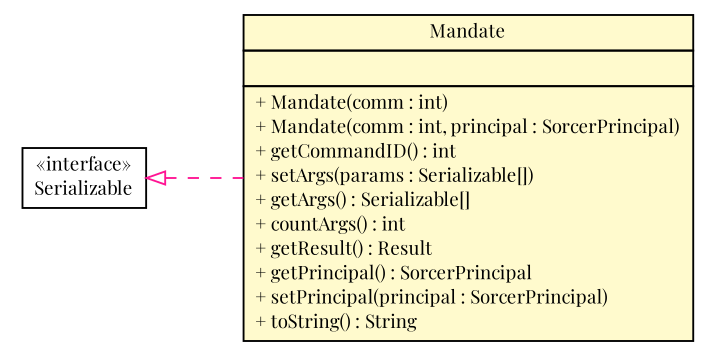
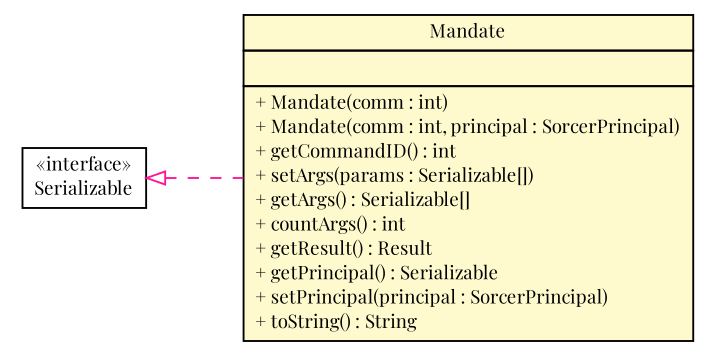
(394, 274) -> (378, 274)
